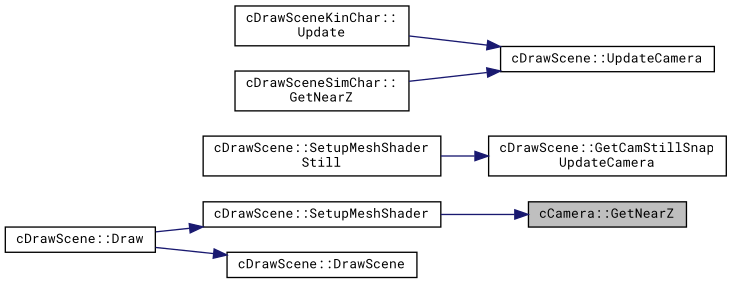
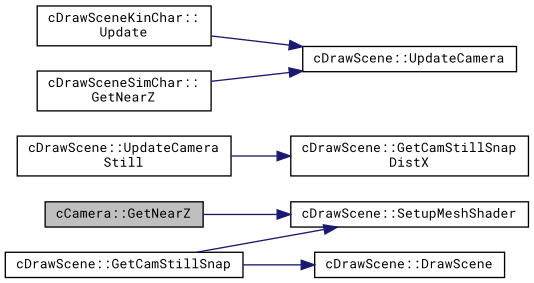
(322, 156) -> (124, 156)
(607, 156) -> (410, 156)
(478, 214) -> (240, 214)
(80, 240) -> (124, 265)
